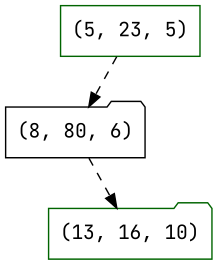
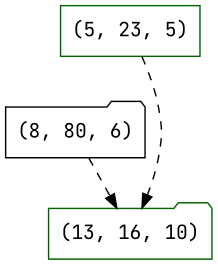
(106, 76) -> (161, 125)
